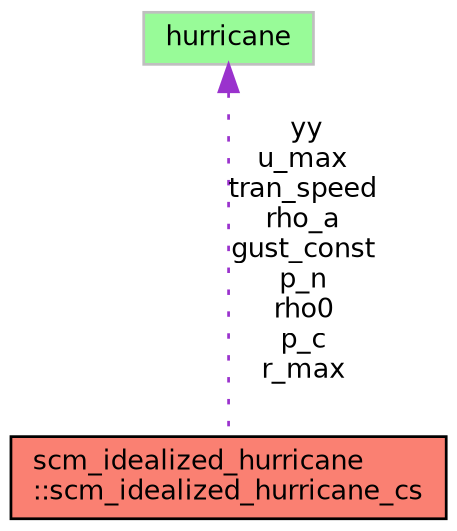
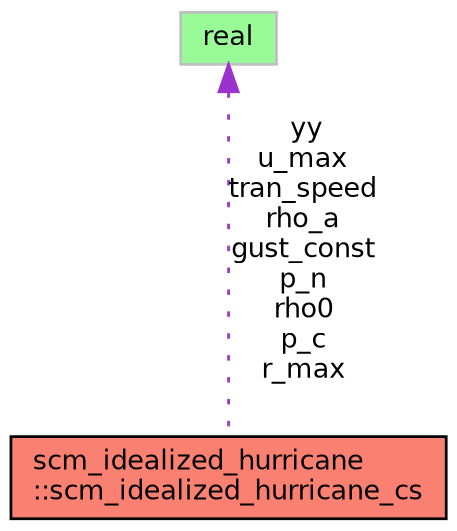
(229, 38) -> (229, 38)
